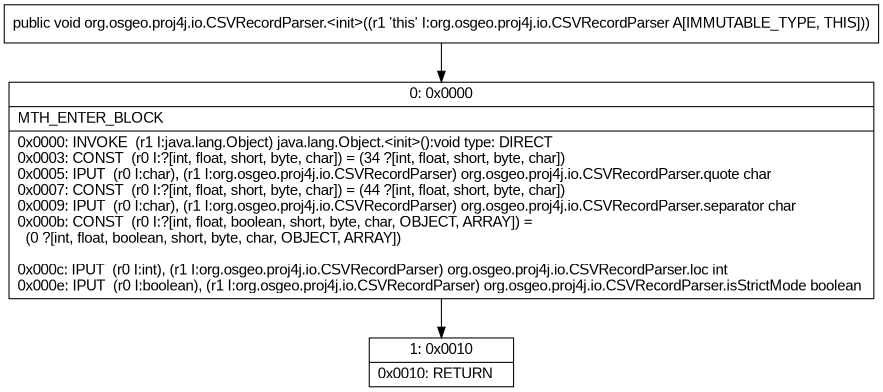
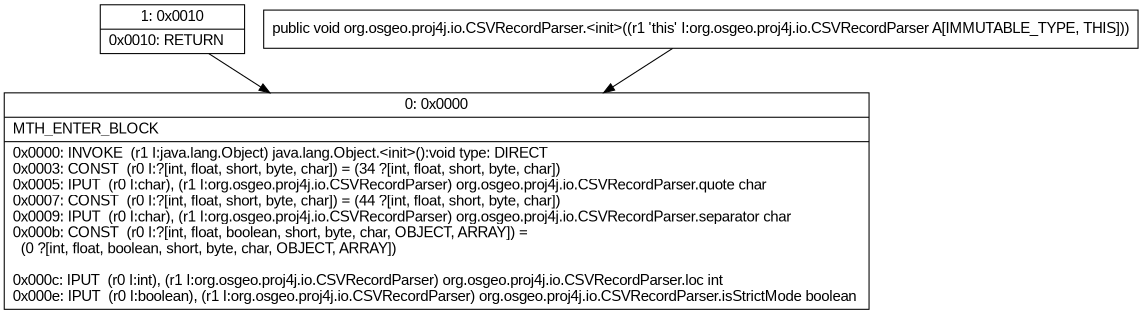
(441, 313) -> (235, 70)
